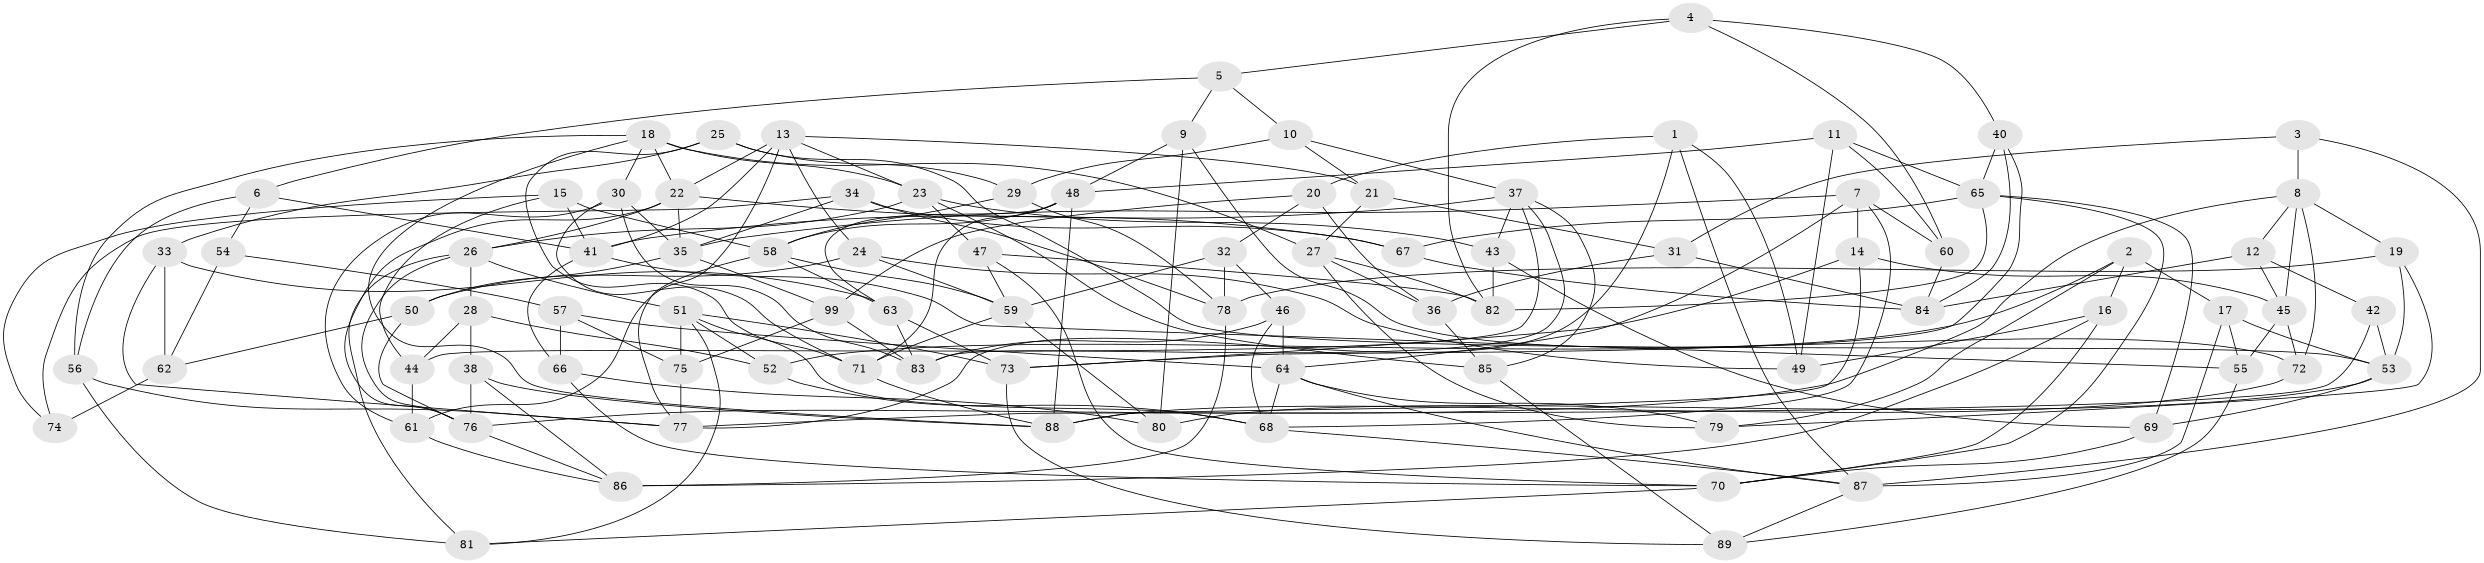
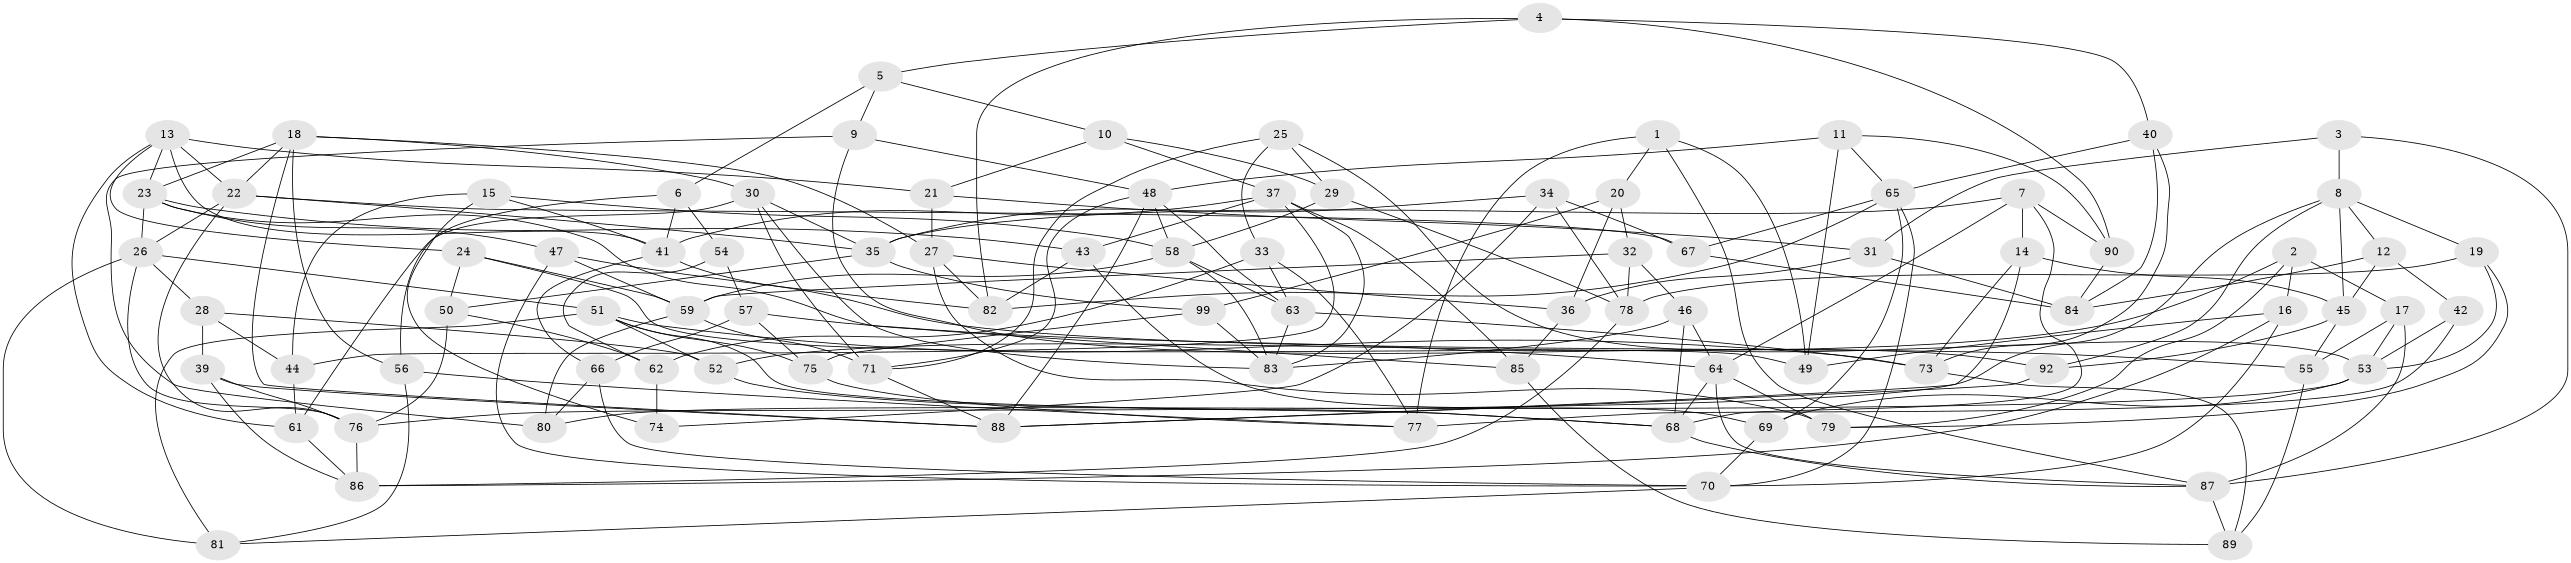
(1947, 252) -> (2112, 252)
(641, 316) -> (1241, 306)
(471, 370) -> (203, 370)
(2300, 370) -> (2047, 370)
